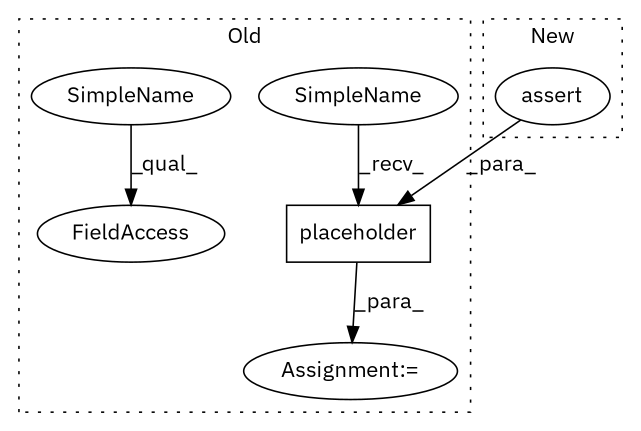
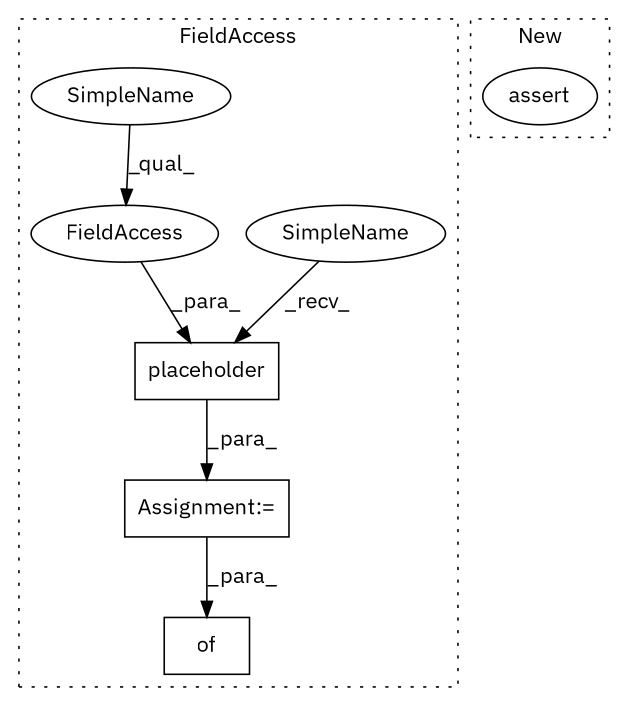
(245, 37) -> (238, 37)
(461, 162) -> (162, 295)
(351, 371) -> (207, 508)
none -> (207, 646)
